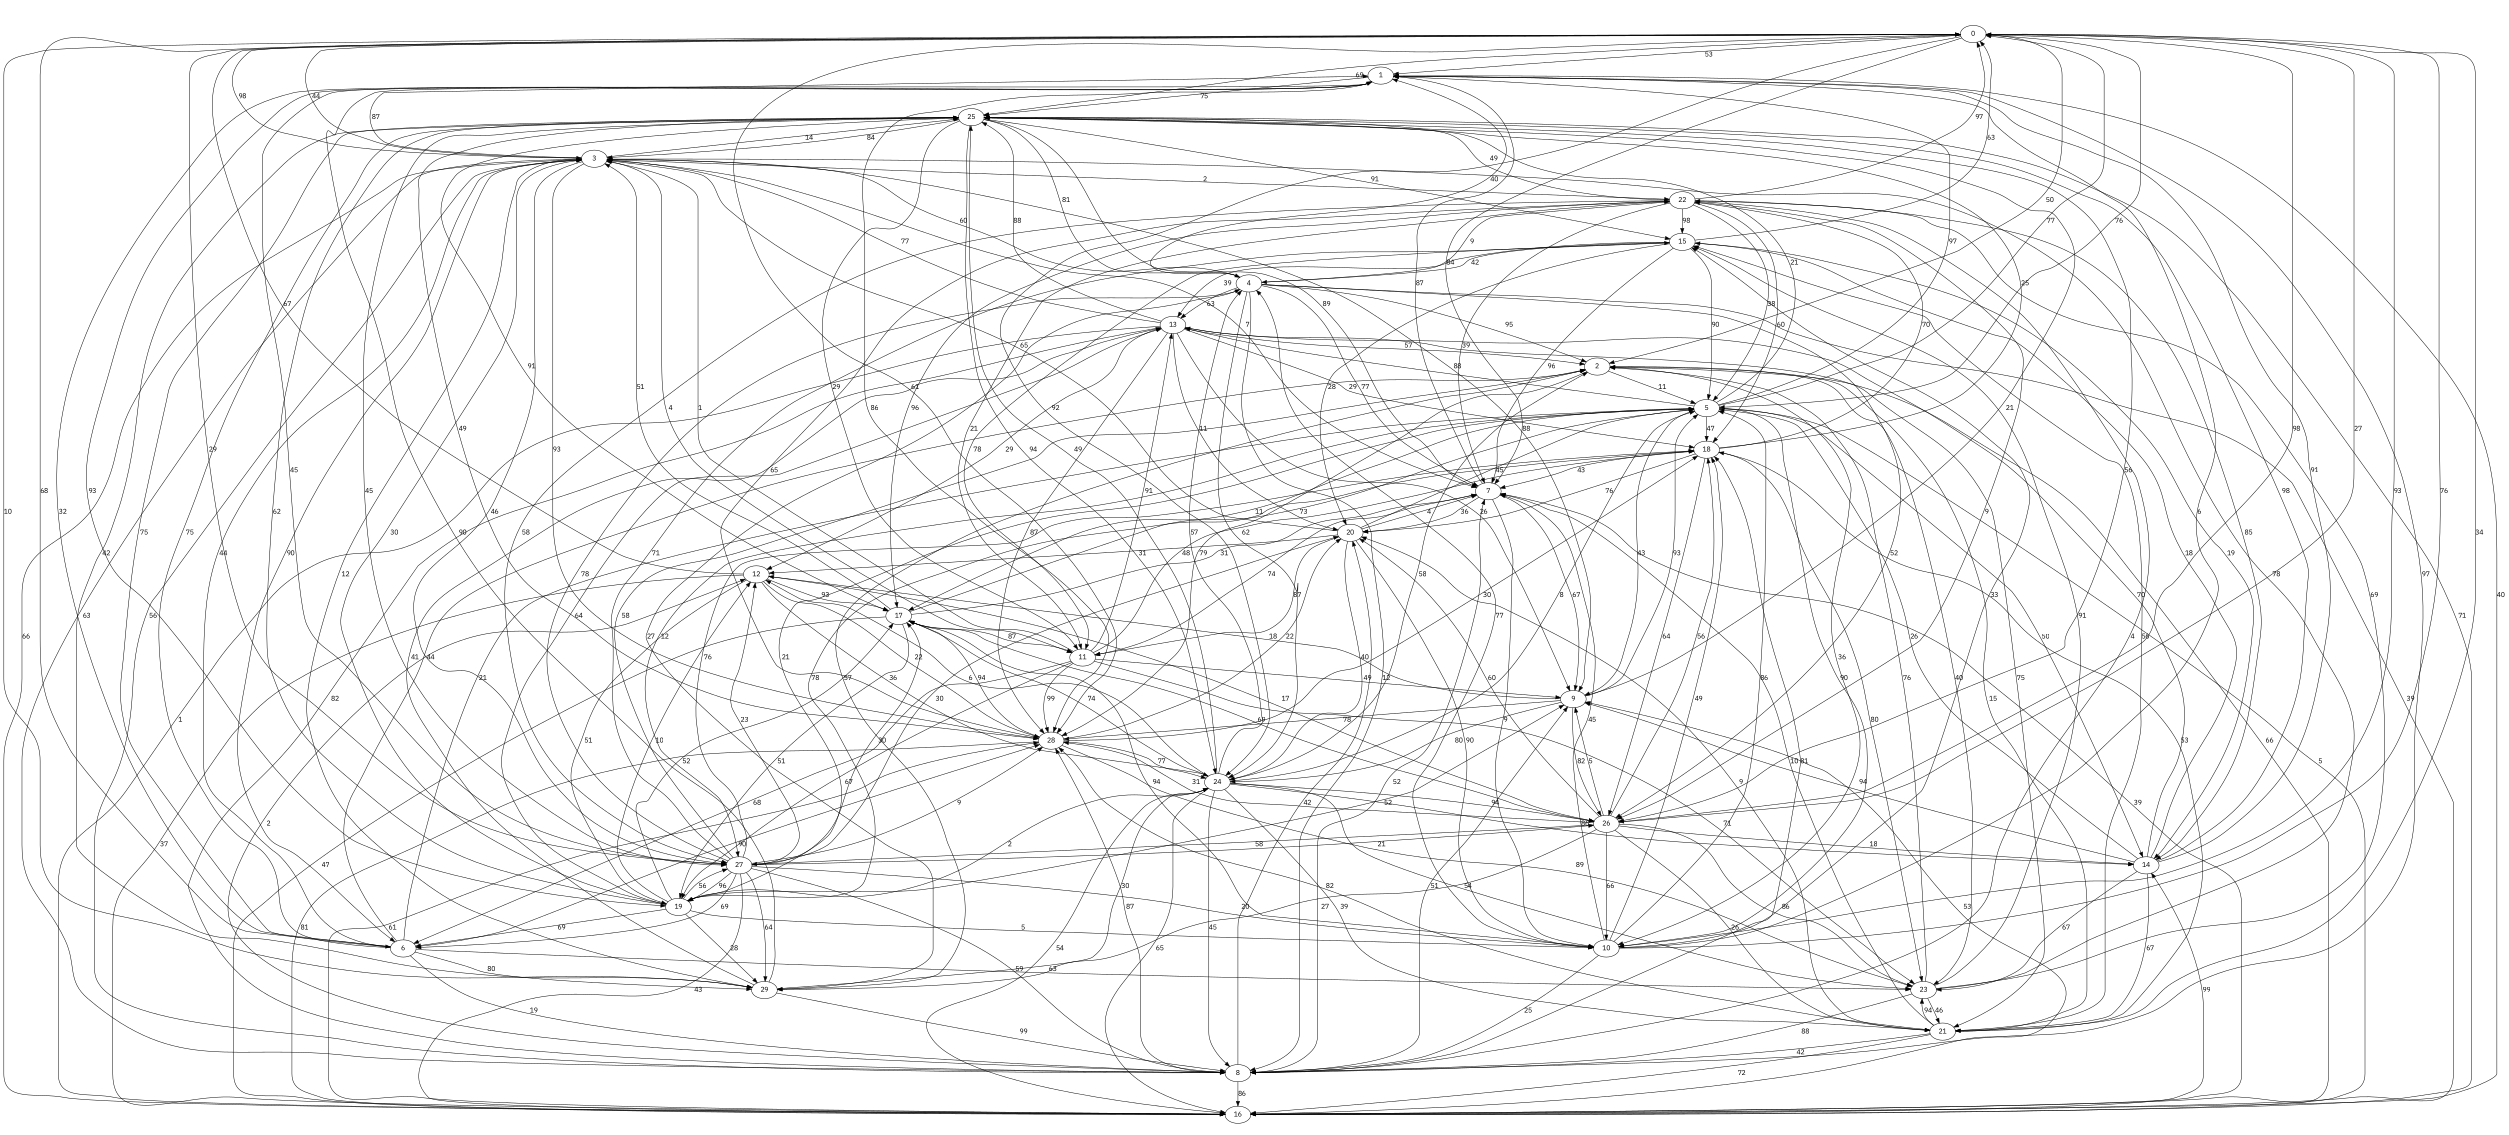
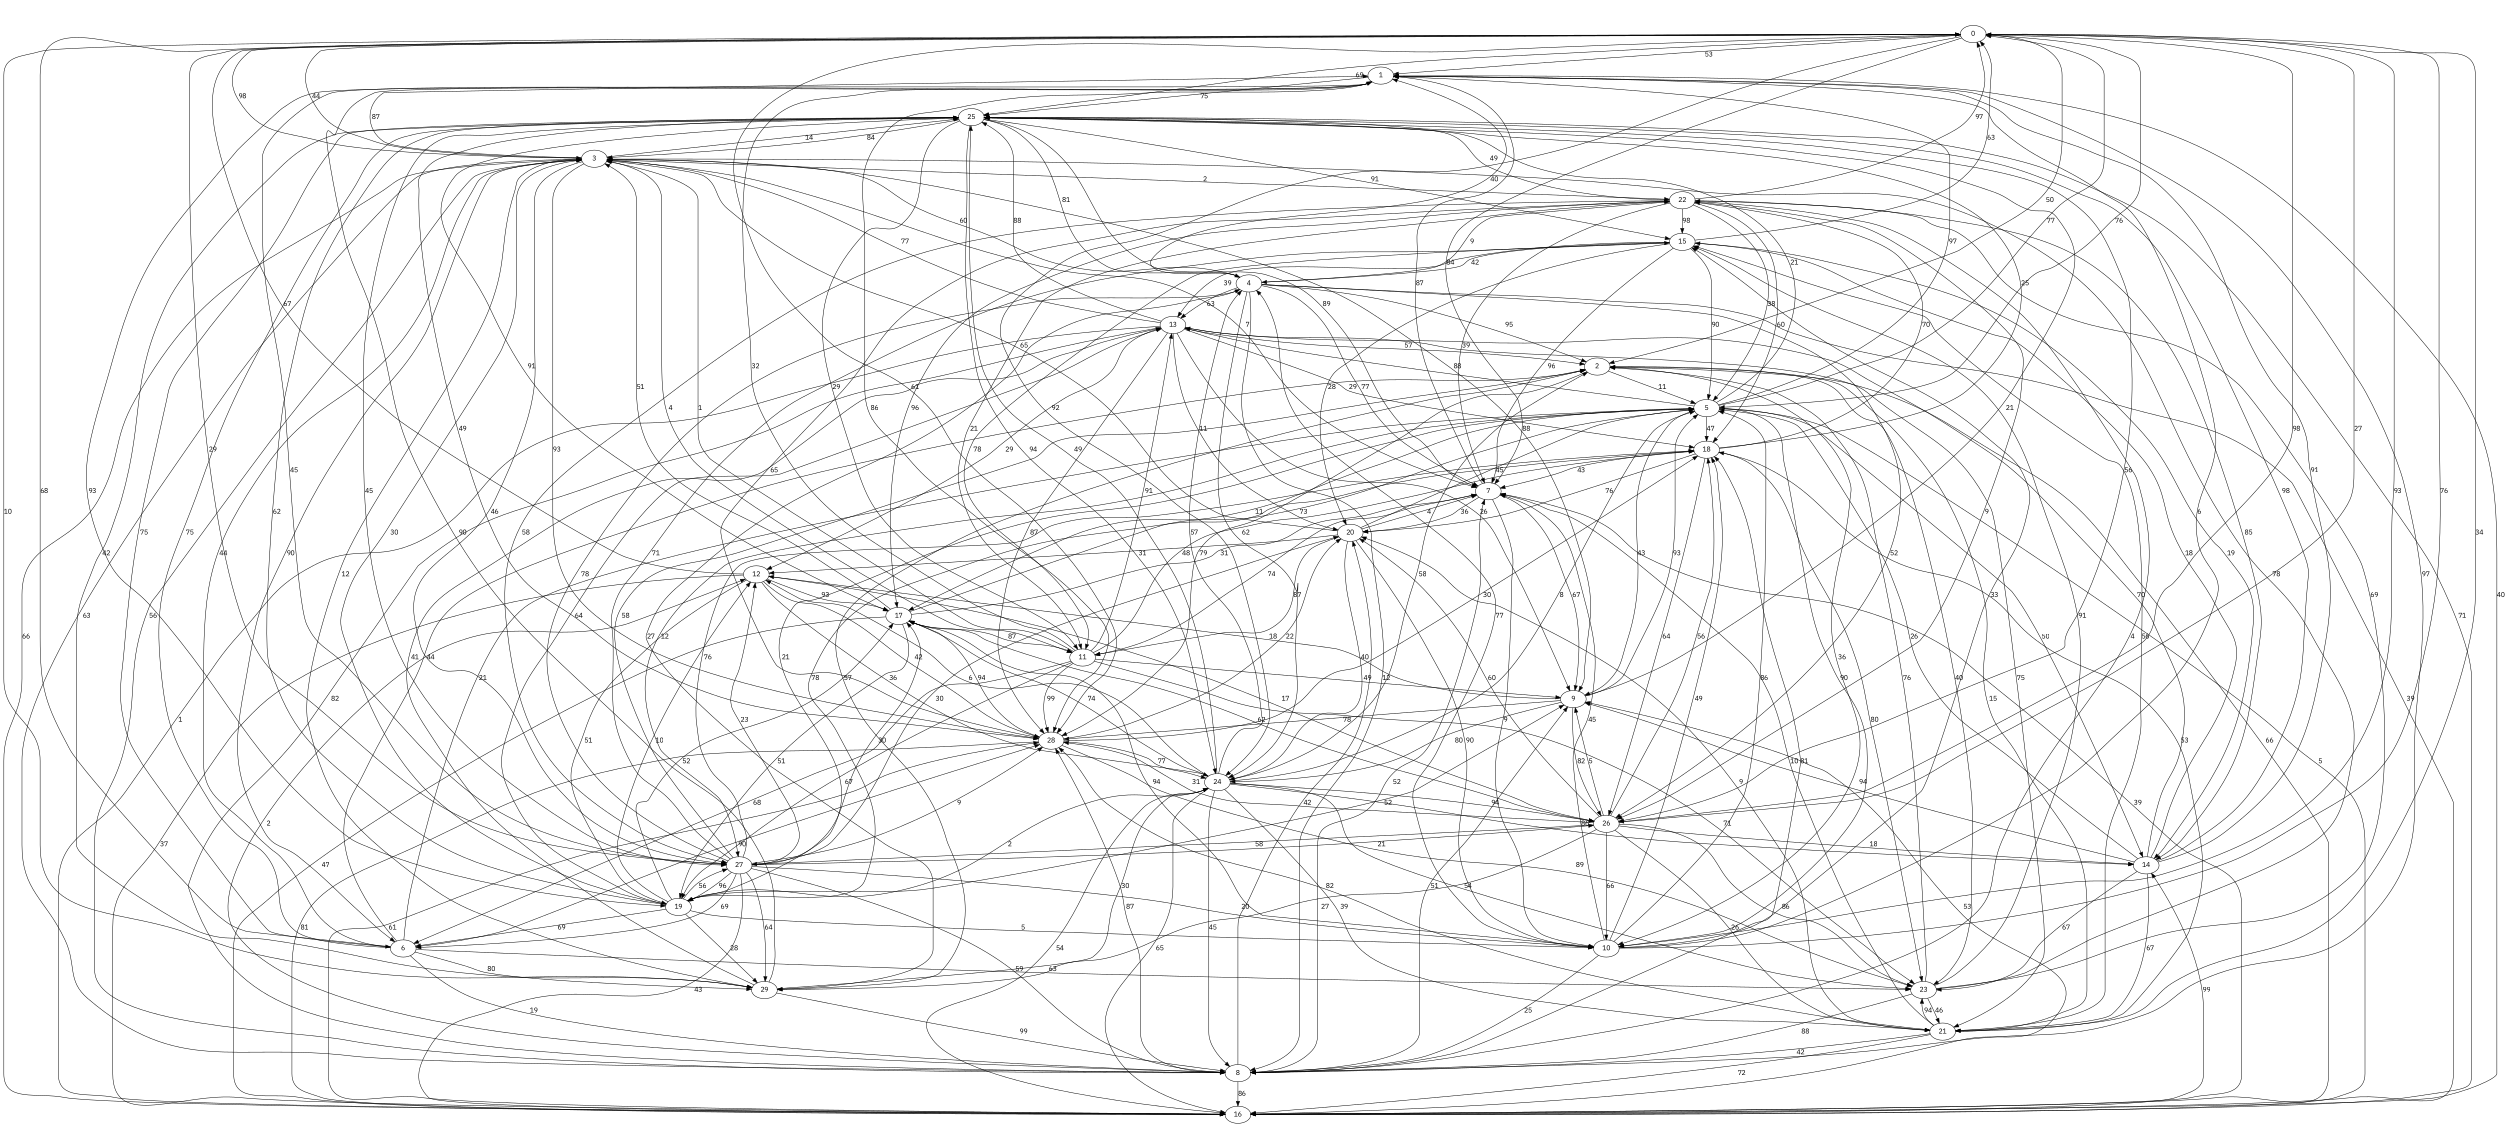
(272, 99) -> (744, 197)
(919, 658) -> (919, 658)
(1262, 720) -> (1262, 720)
